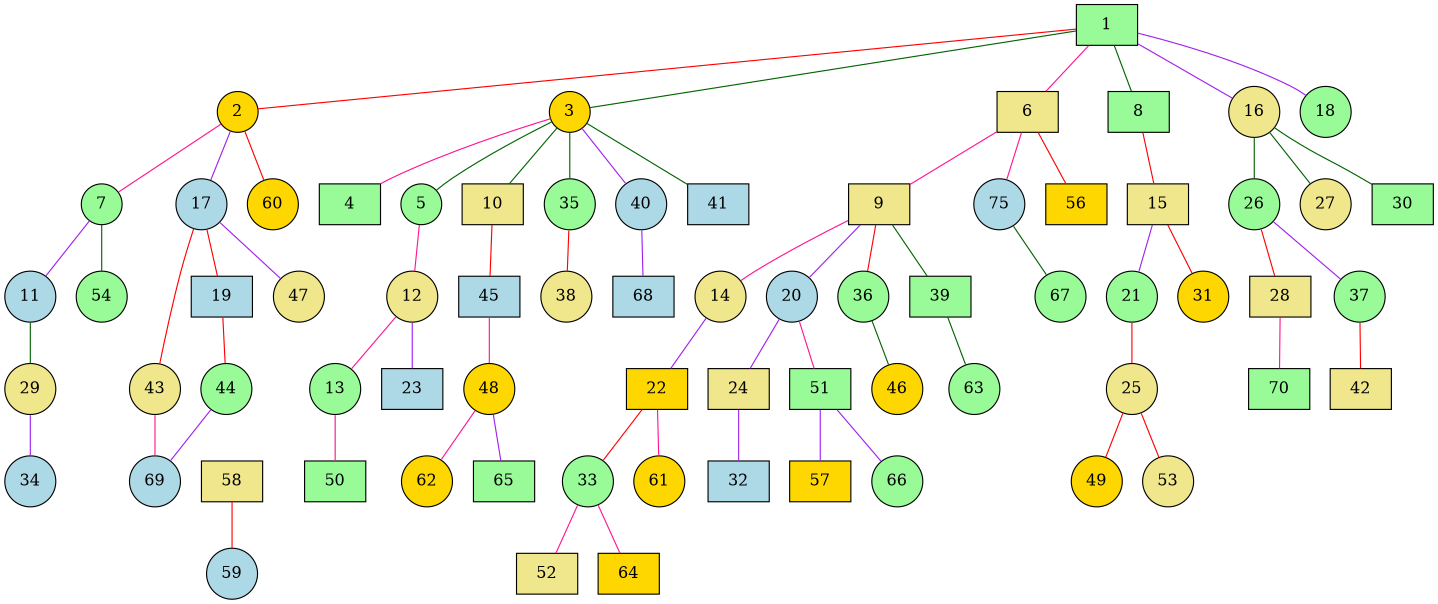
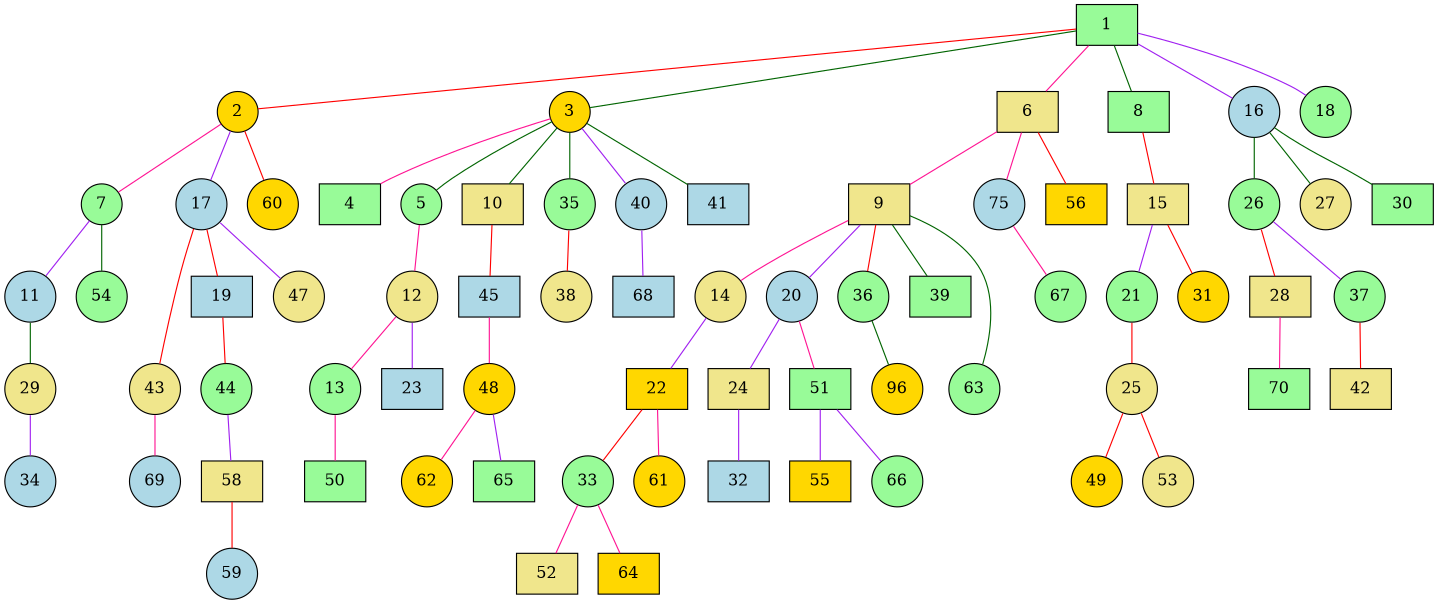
(1254, 112) -> (1254, 112)
(1030, 251) -> (1030, 251)
(957, 341) -> (982, 273)
(897, 389) -> (897, 389)
(191, 435) -> (229, 438)
(820, 481) -> (820, 481)
